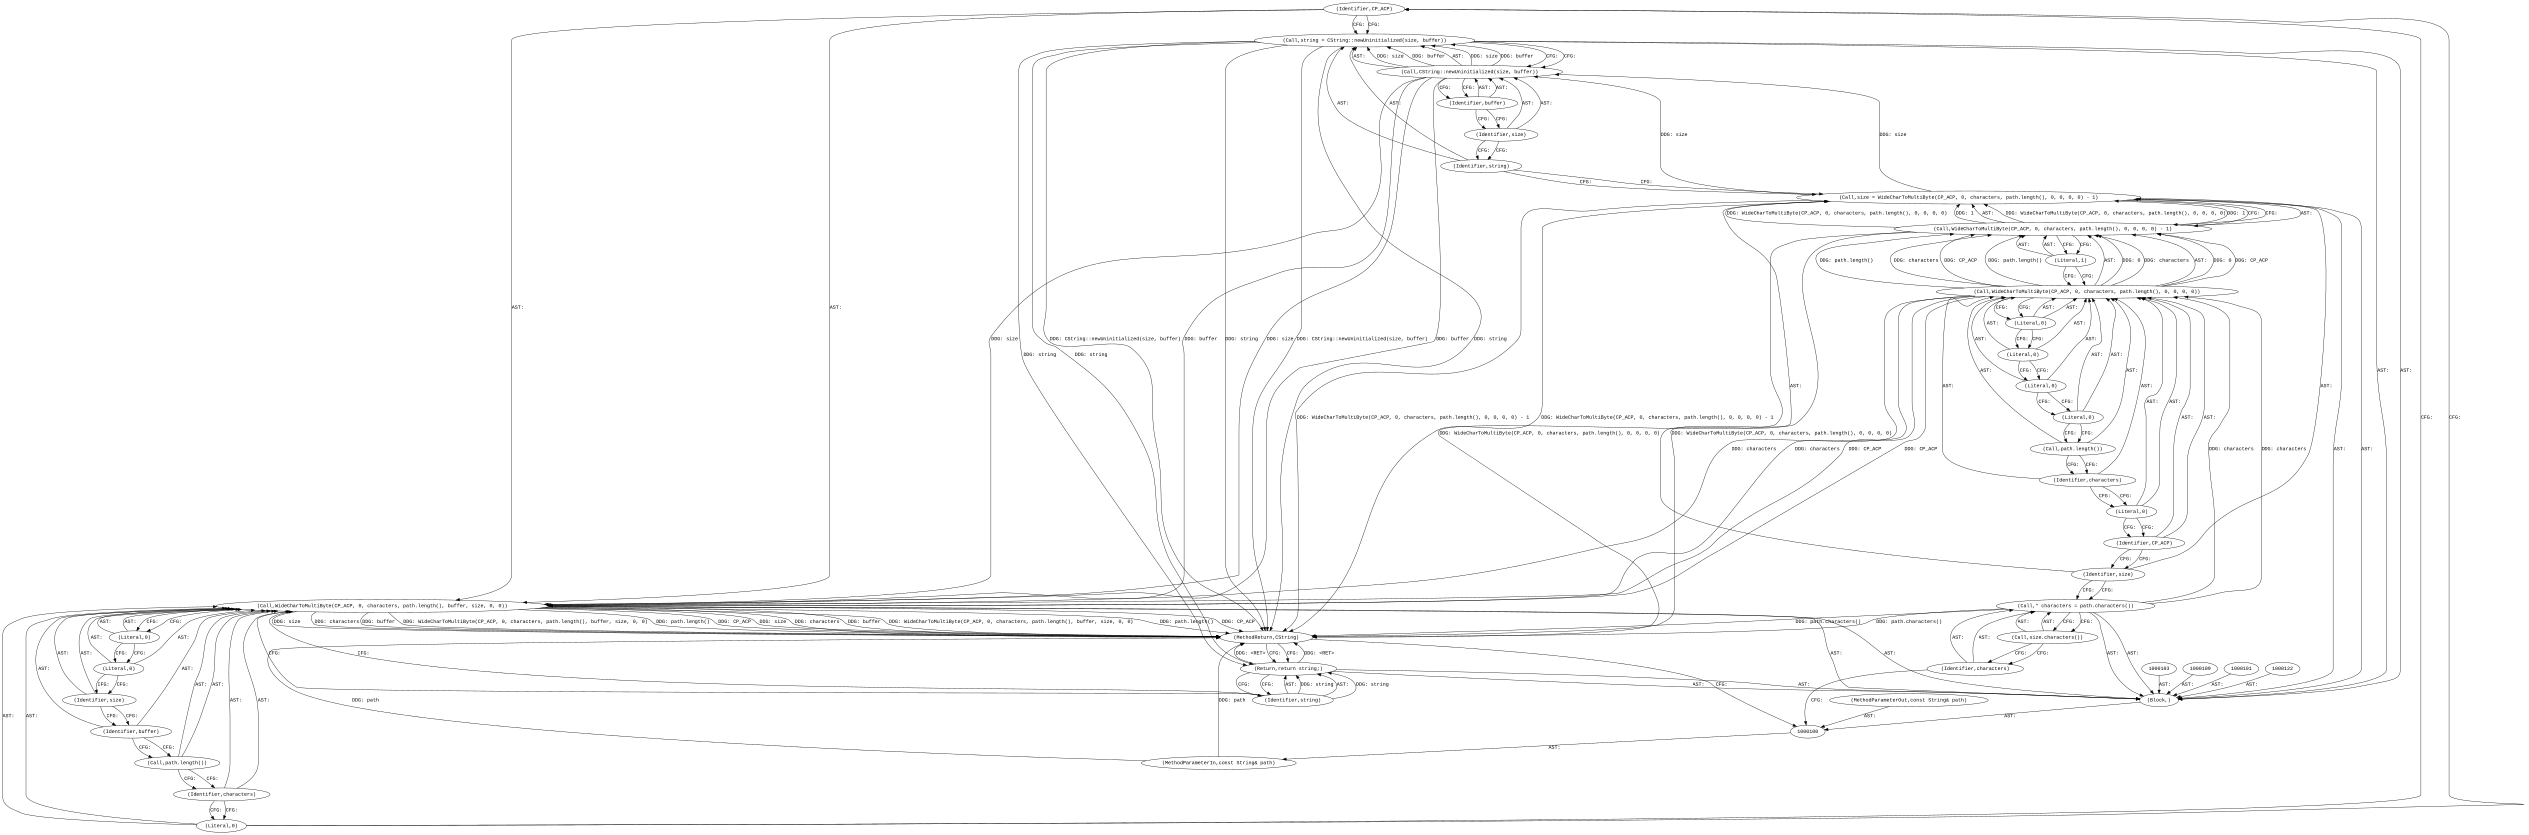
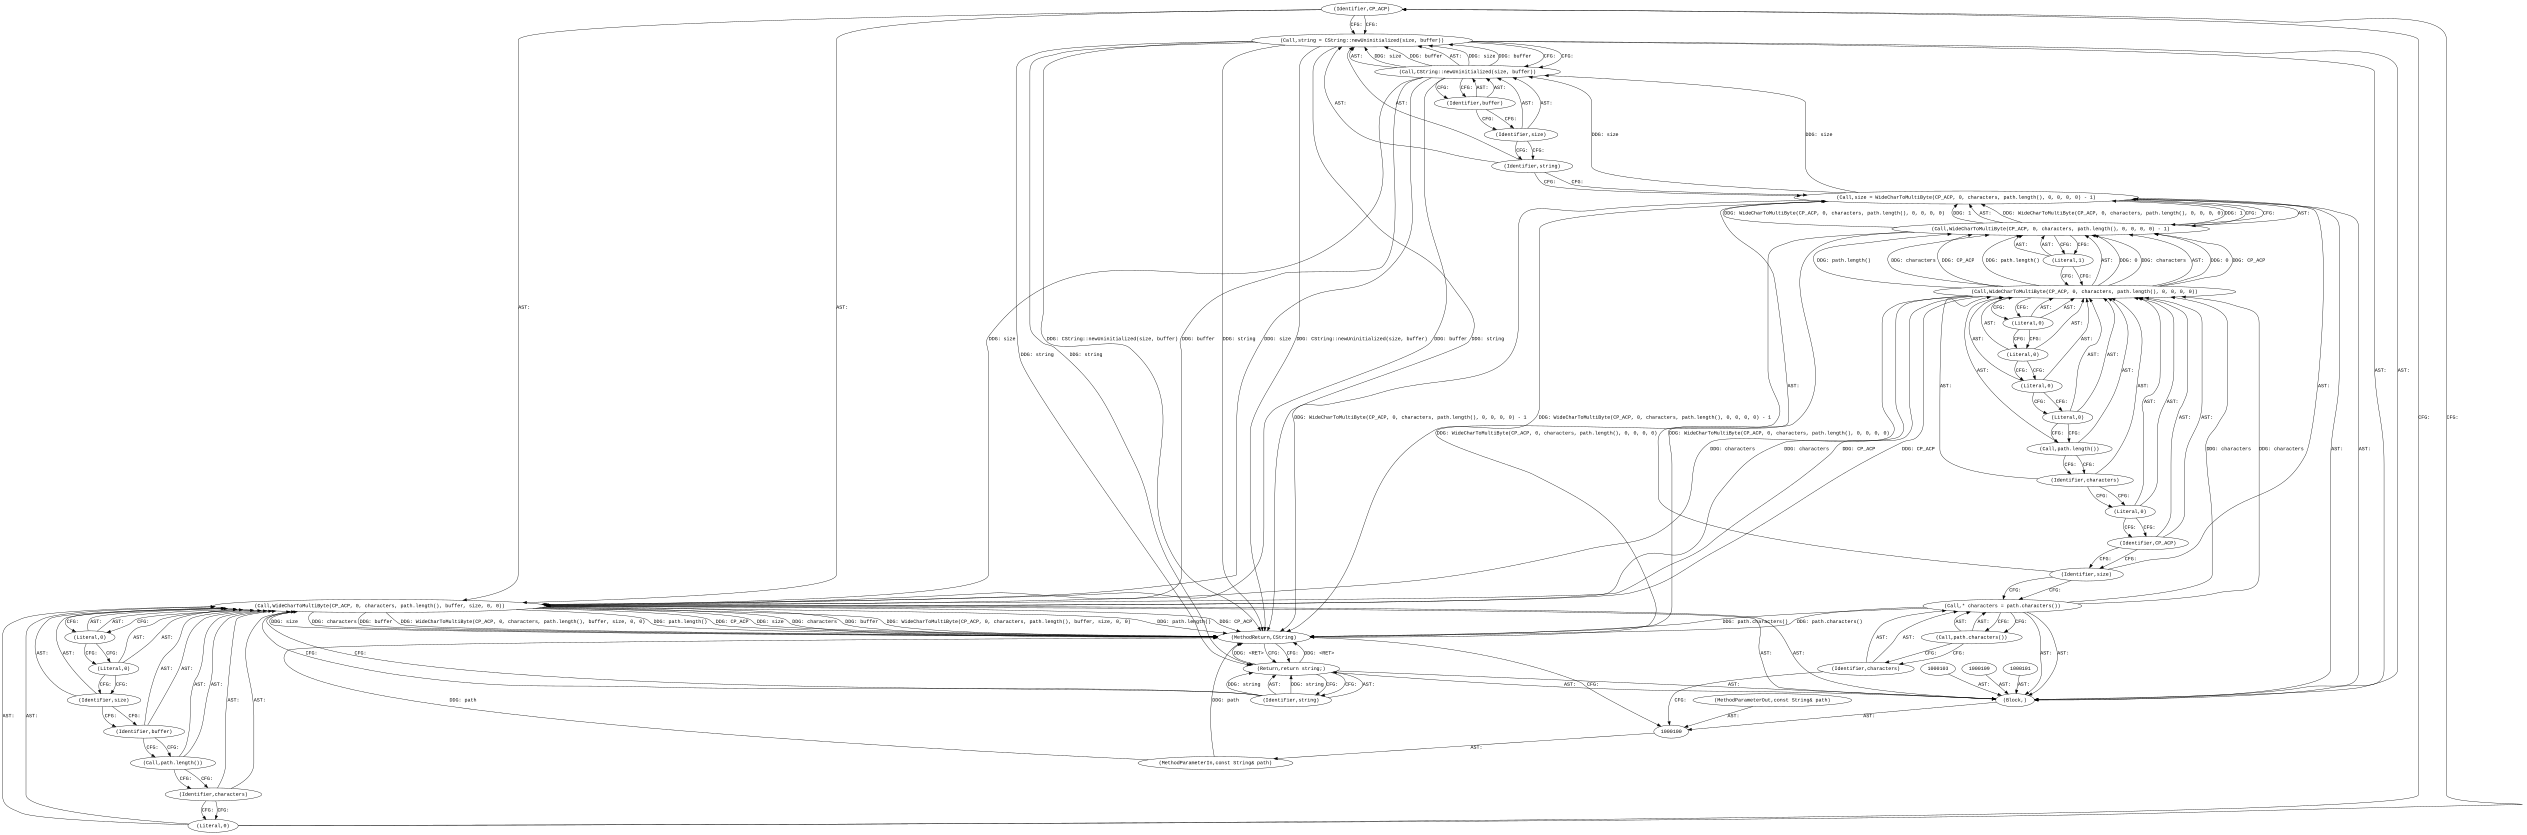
(2048, 637) -> (1972, 637)
(2283, 669) -> none
